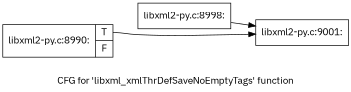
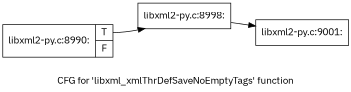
(181, 36) -> (126, 32)
